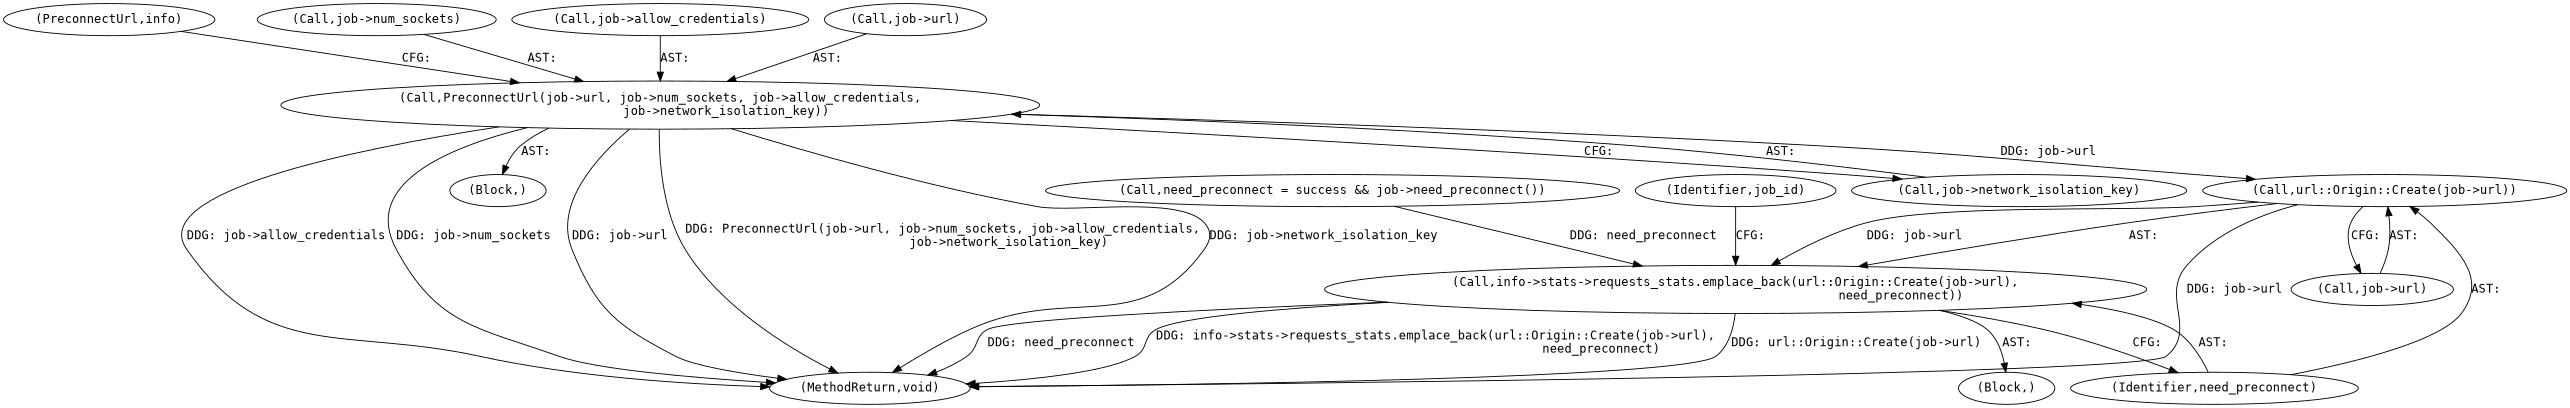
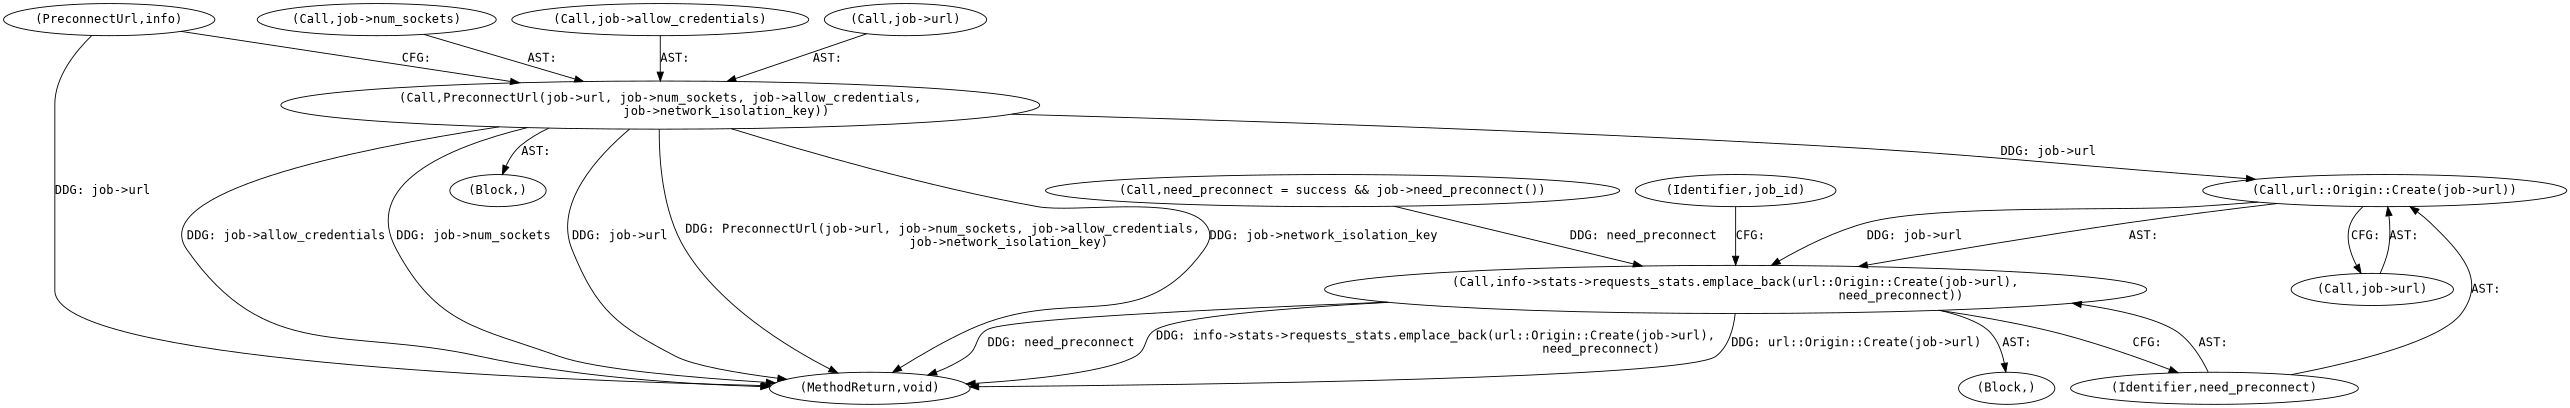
(2019, 191) -> none
(1686, 377) -> (268, 356)
